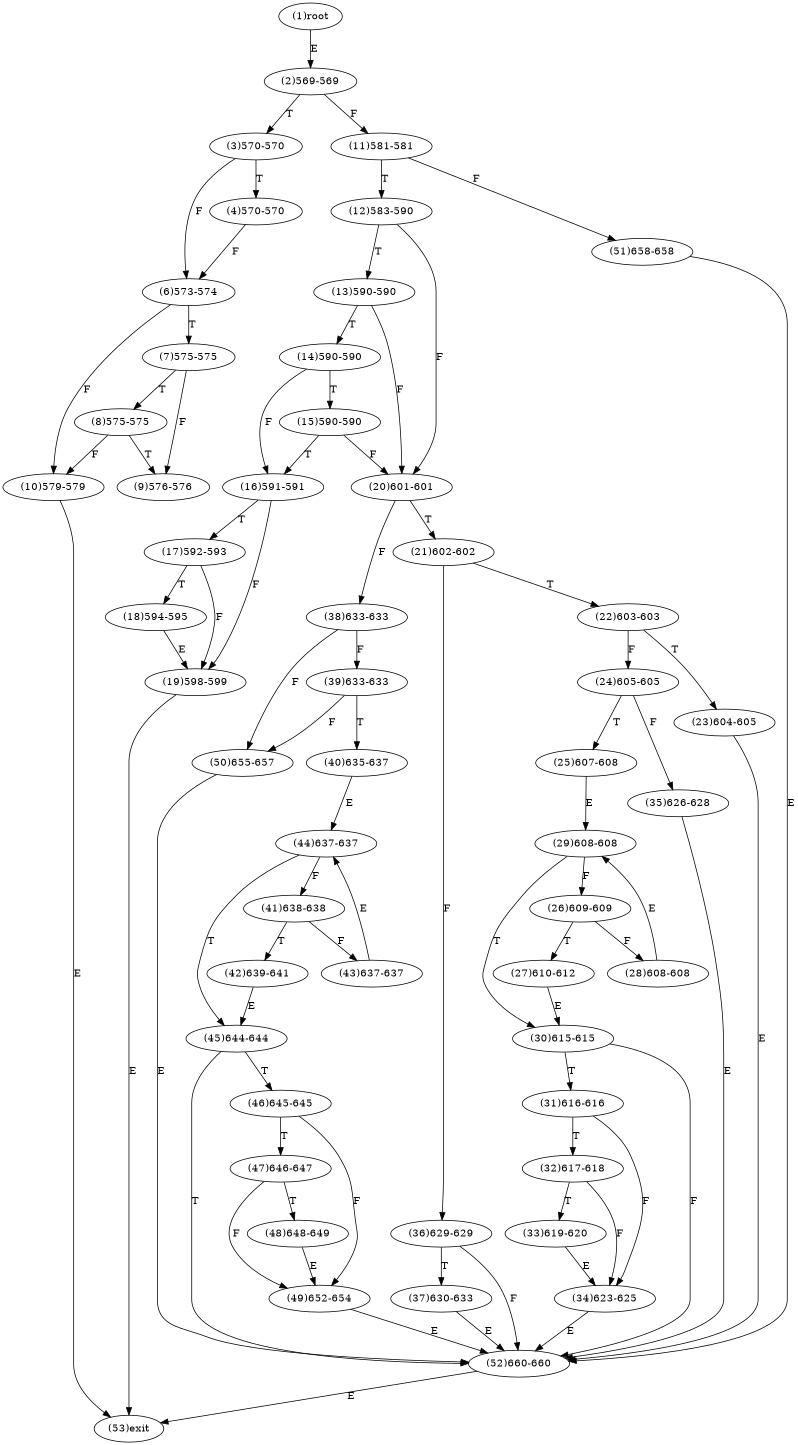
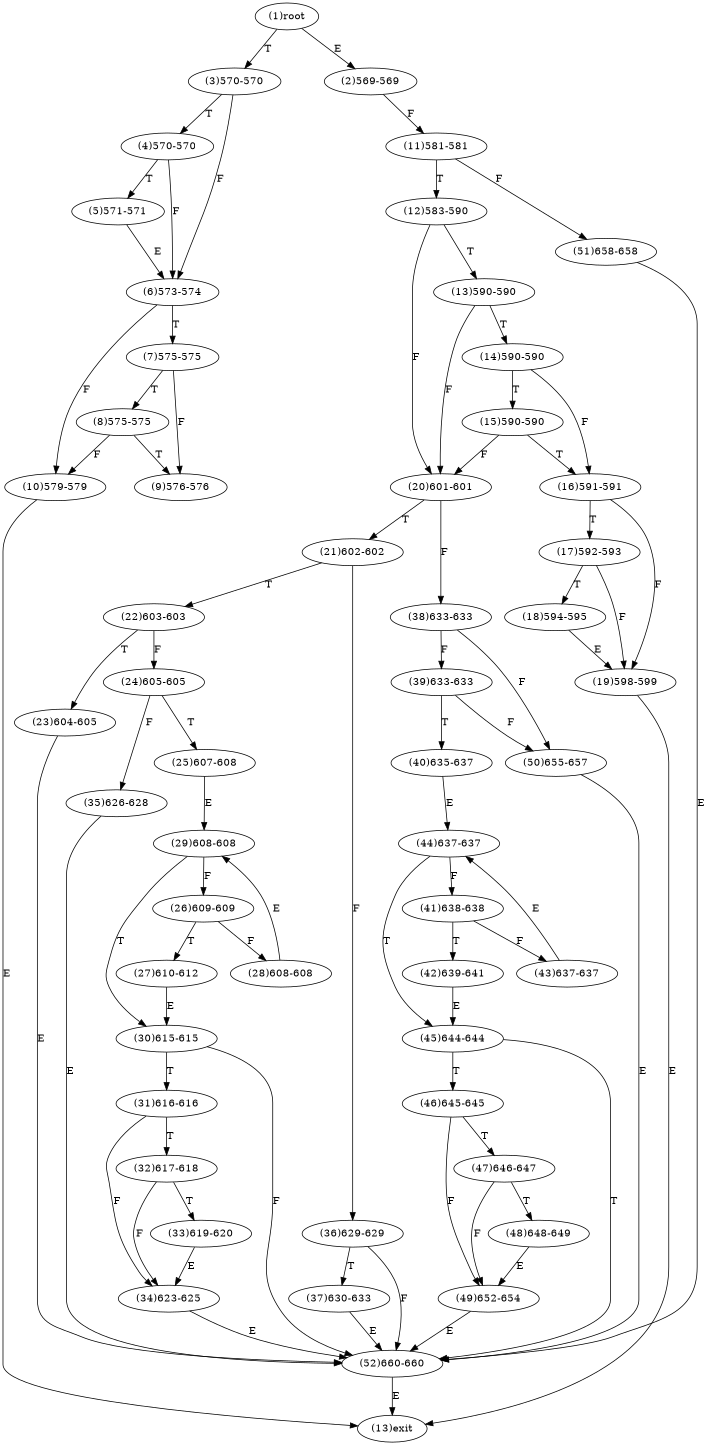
(286, 111) -> (263, 46)
none -> (118, 211)
(129, 1429) -> (392, 1429)
